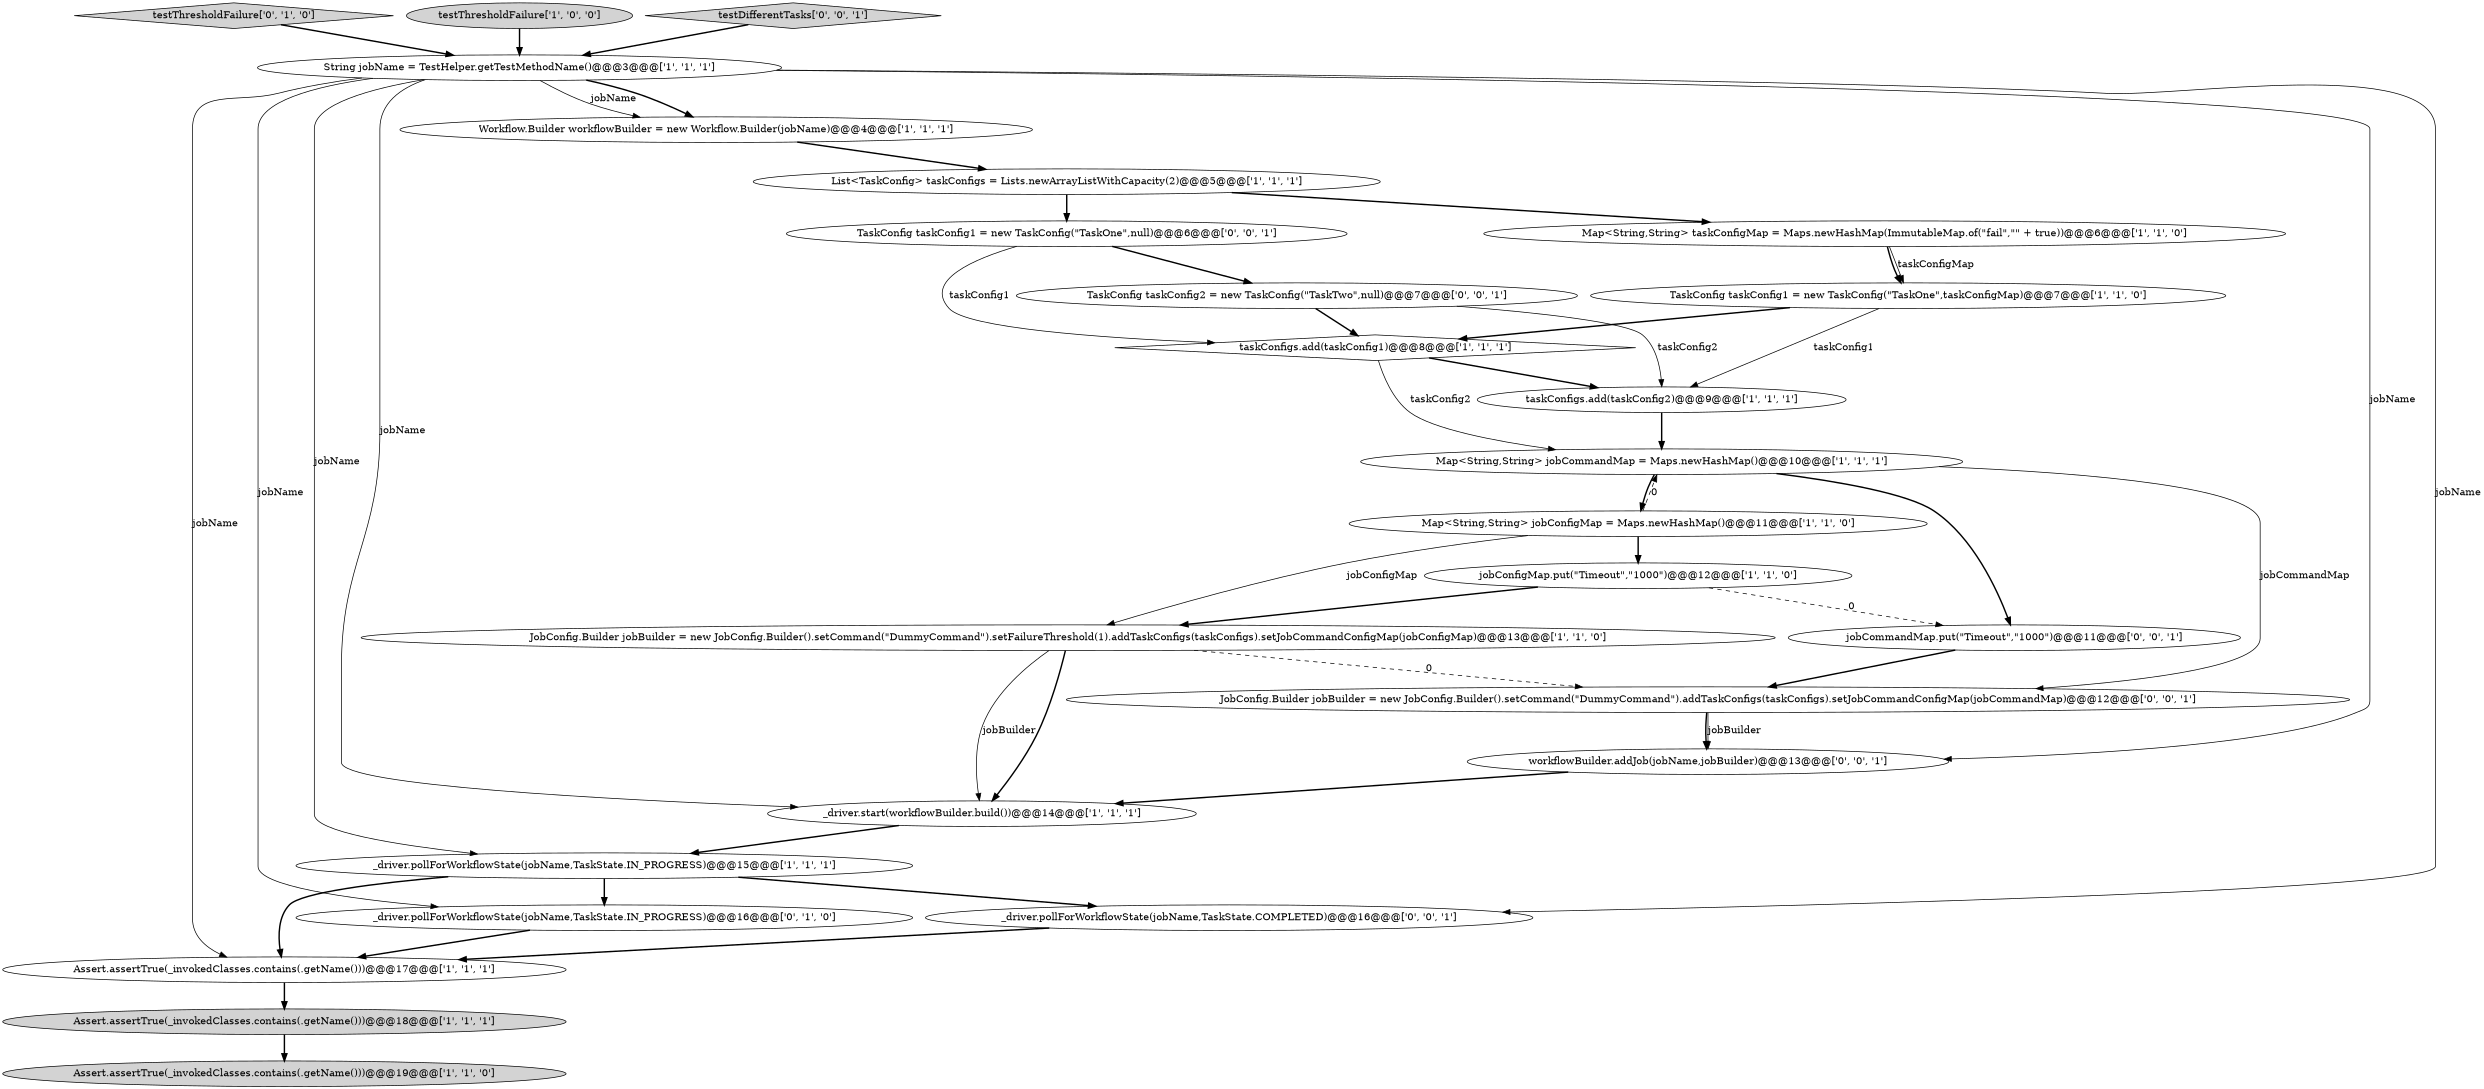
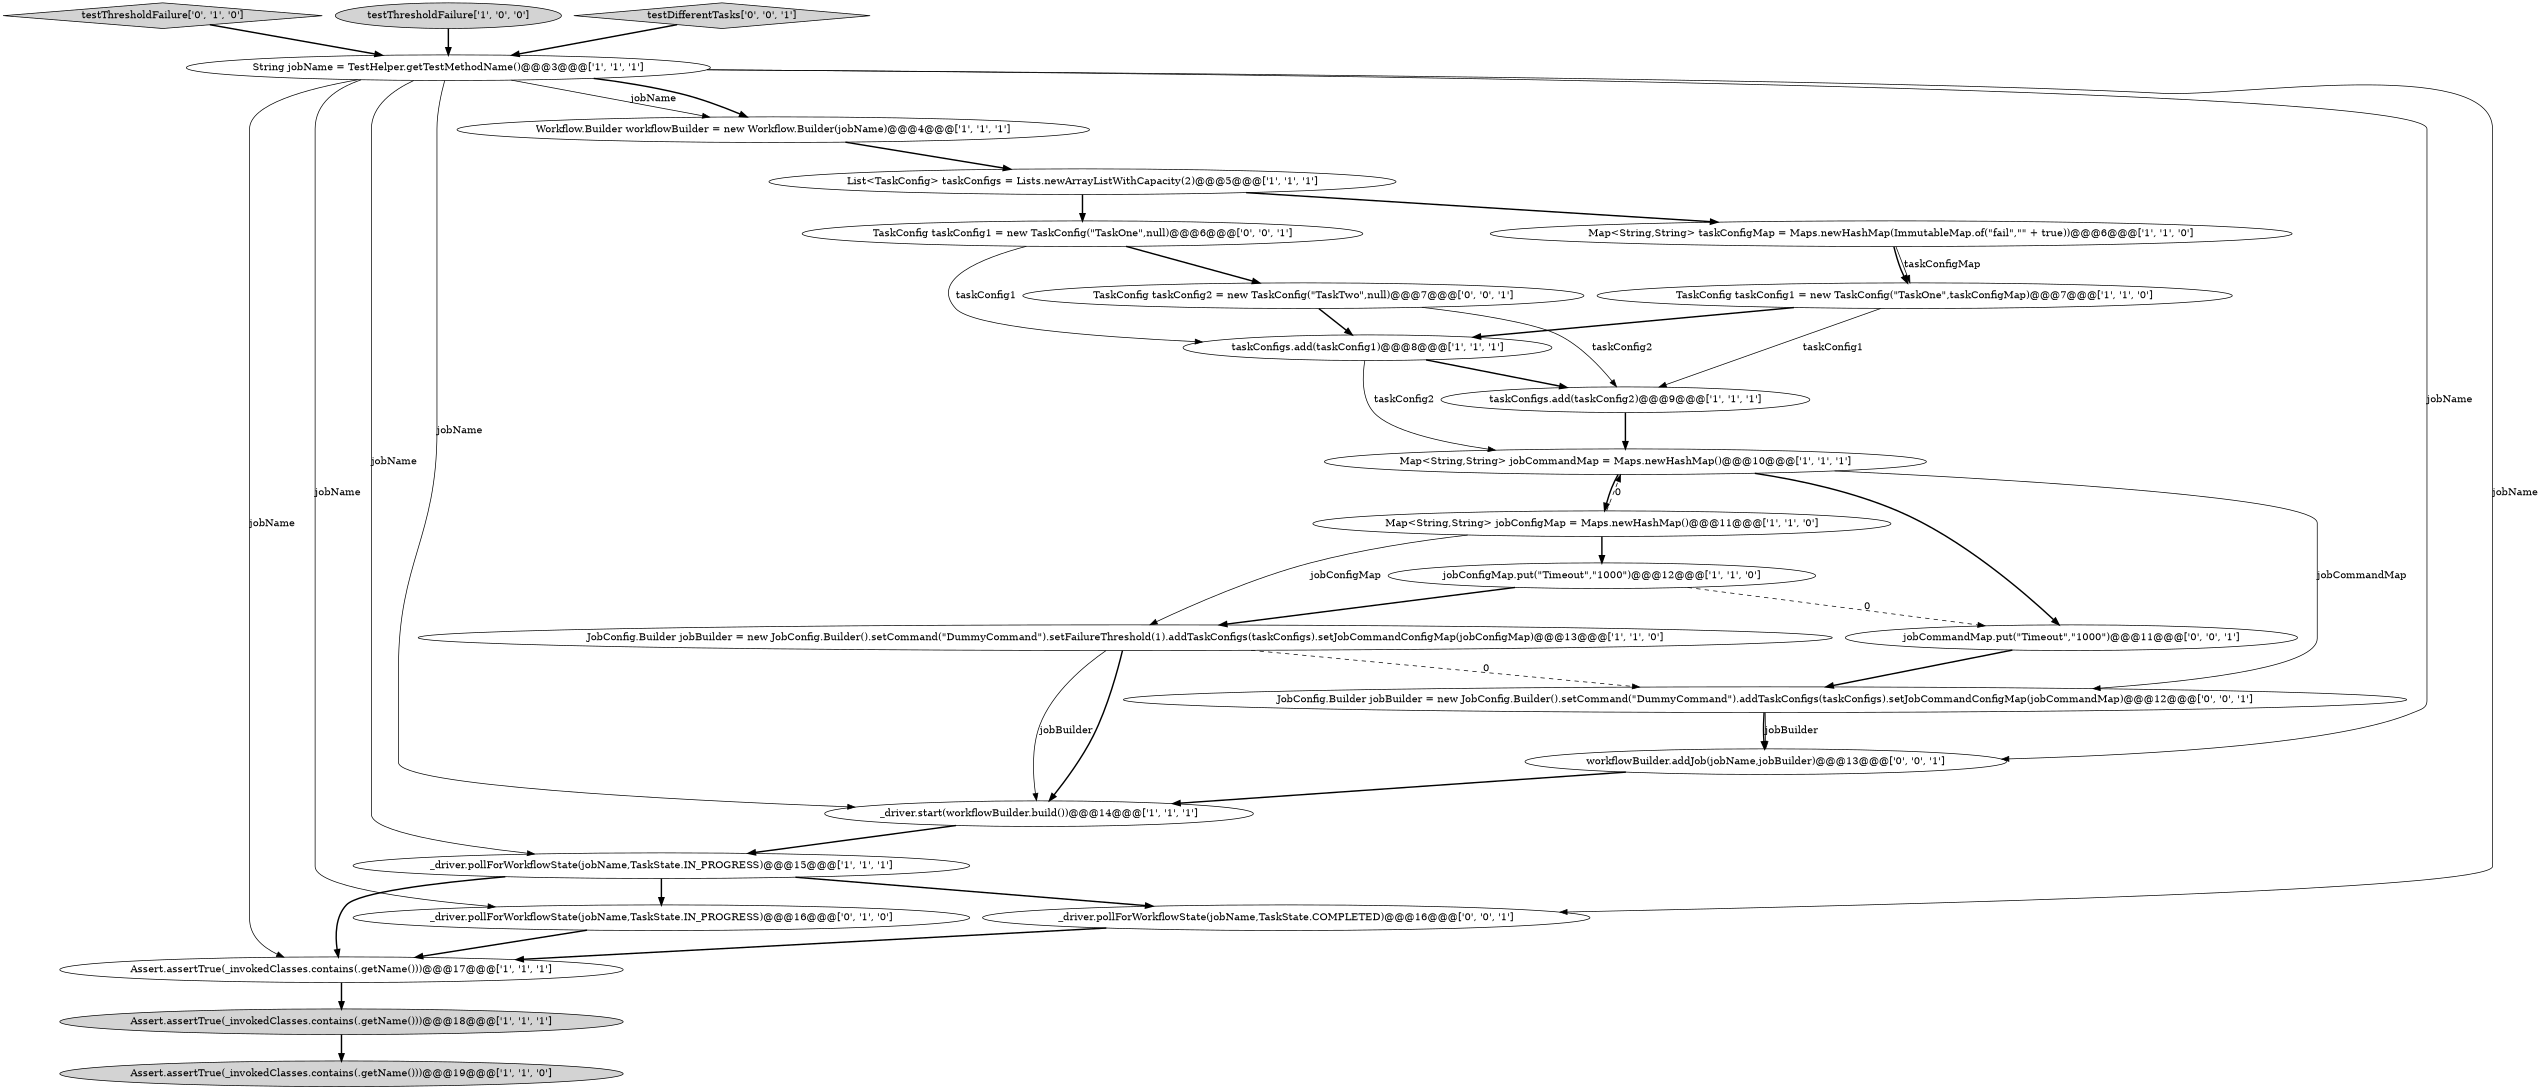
(1375, 348) -> (1368, 348)
